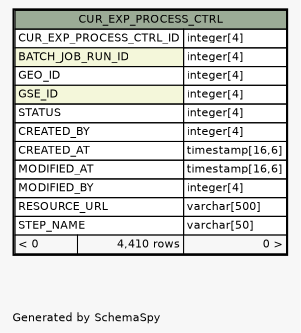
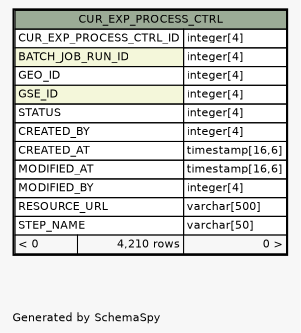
(149, 244) -> (149, 244)
